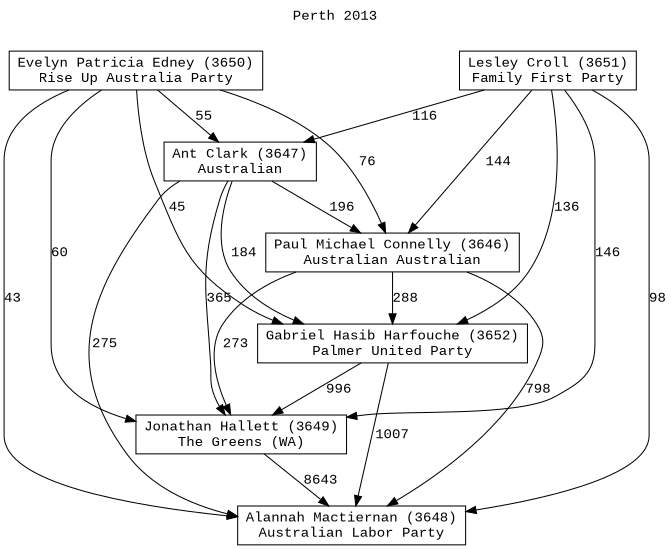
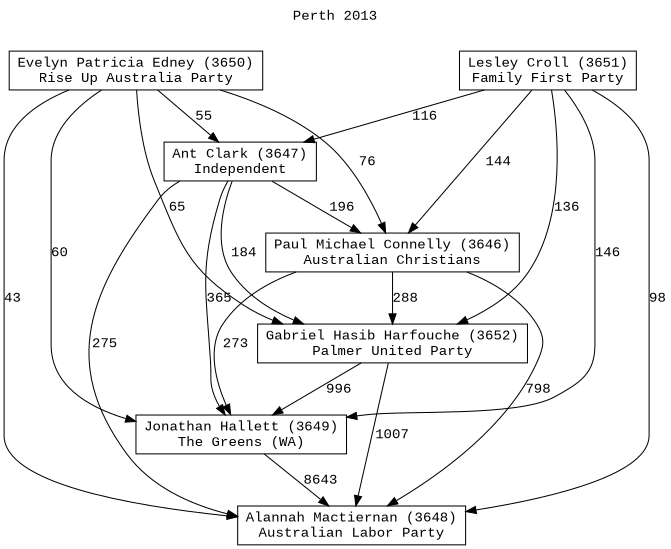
(240, 162) -> (240, 162)
(177, 207) -> (177, 207)
(393, 252) -> (393, 252)
